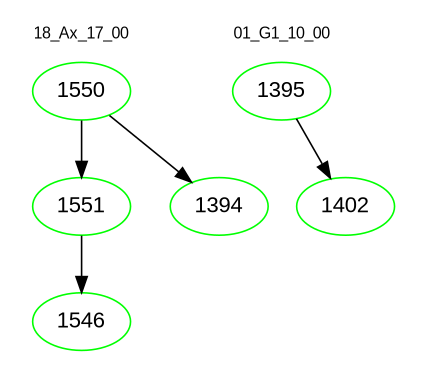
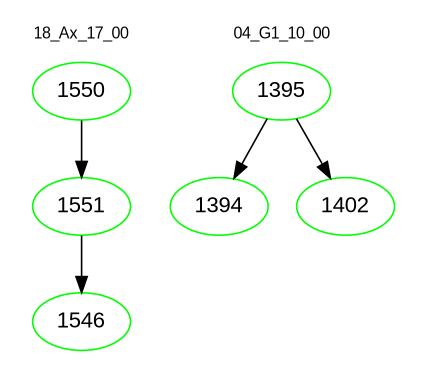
(282, 34) -> (282, 34)
(134, 135) -> (255, 141)
